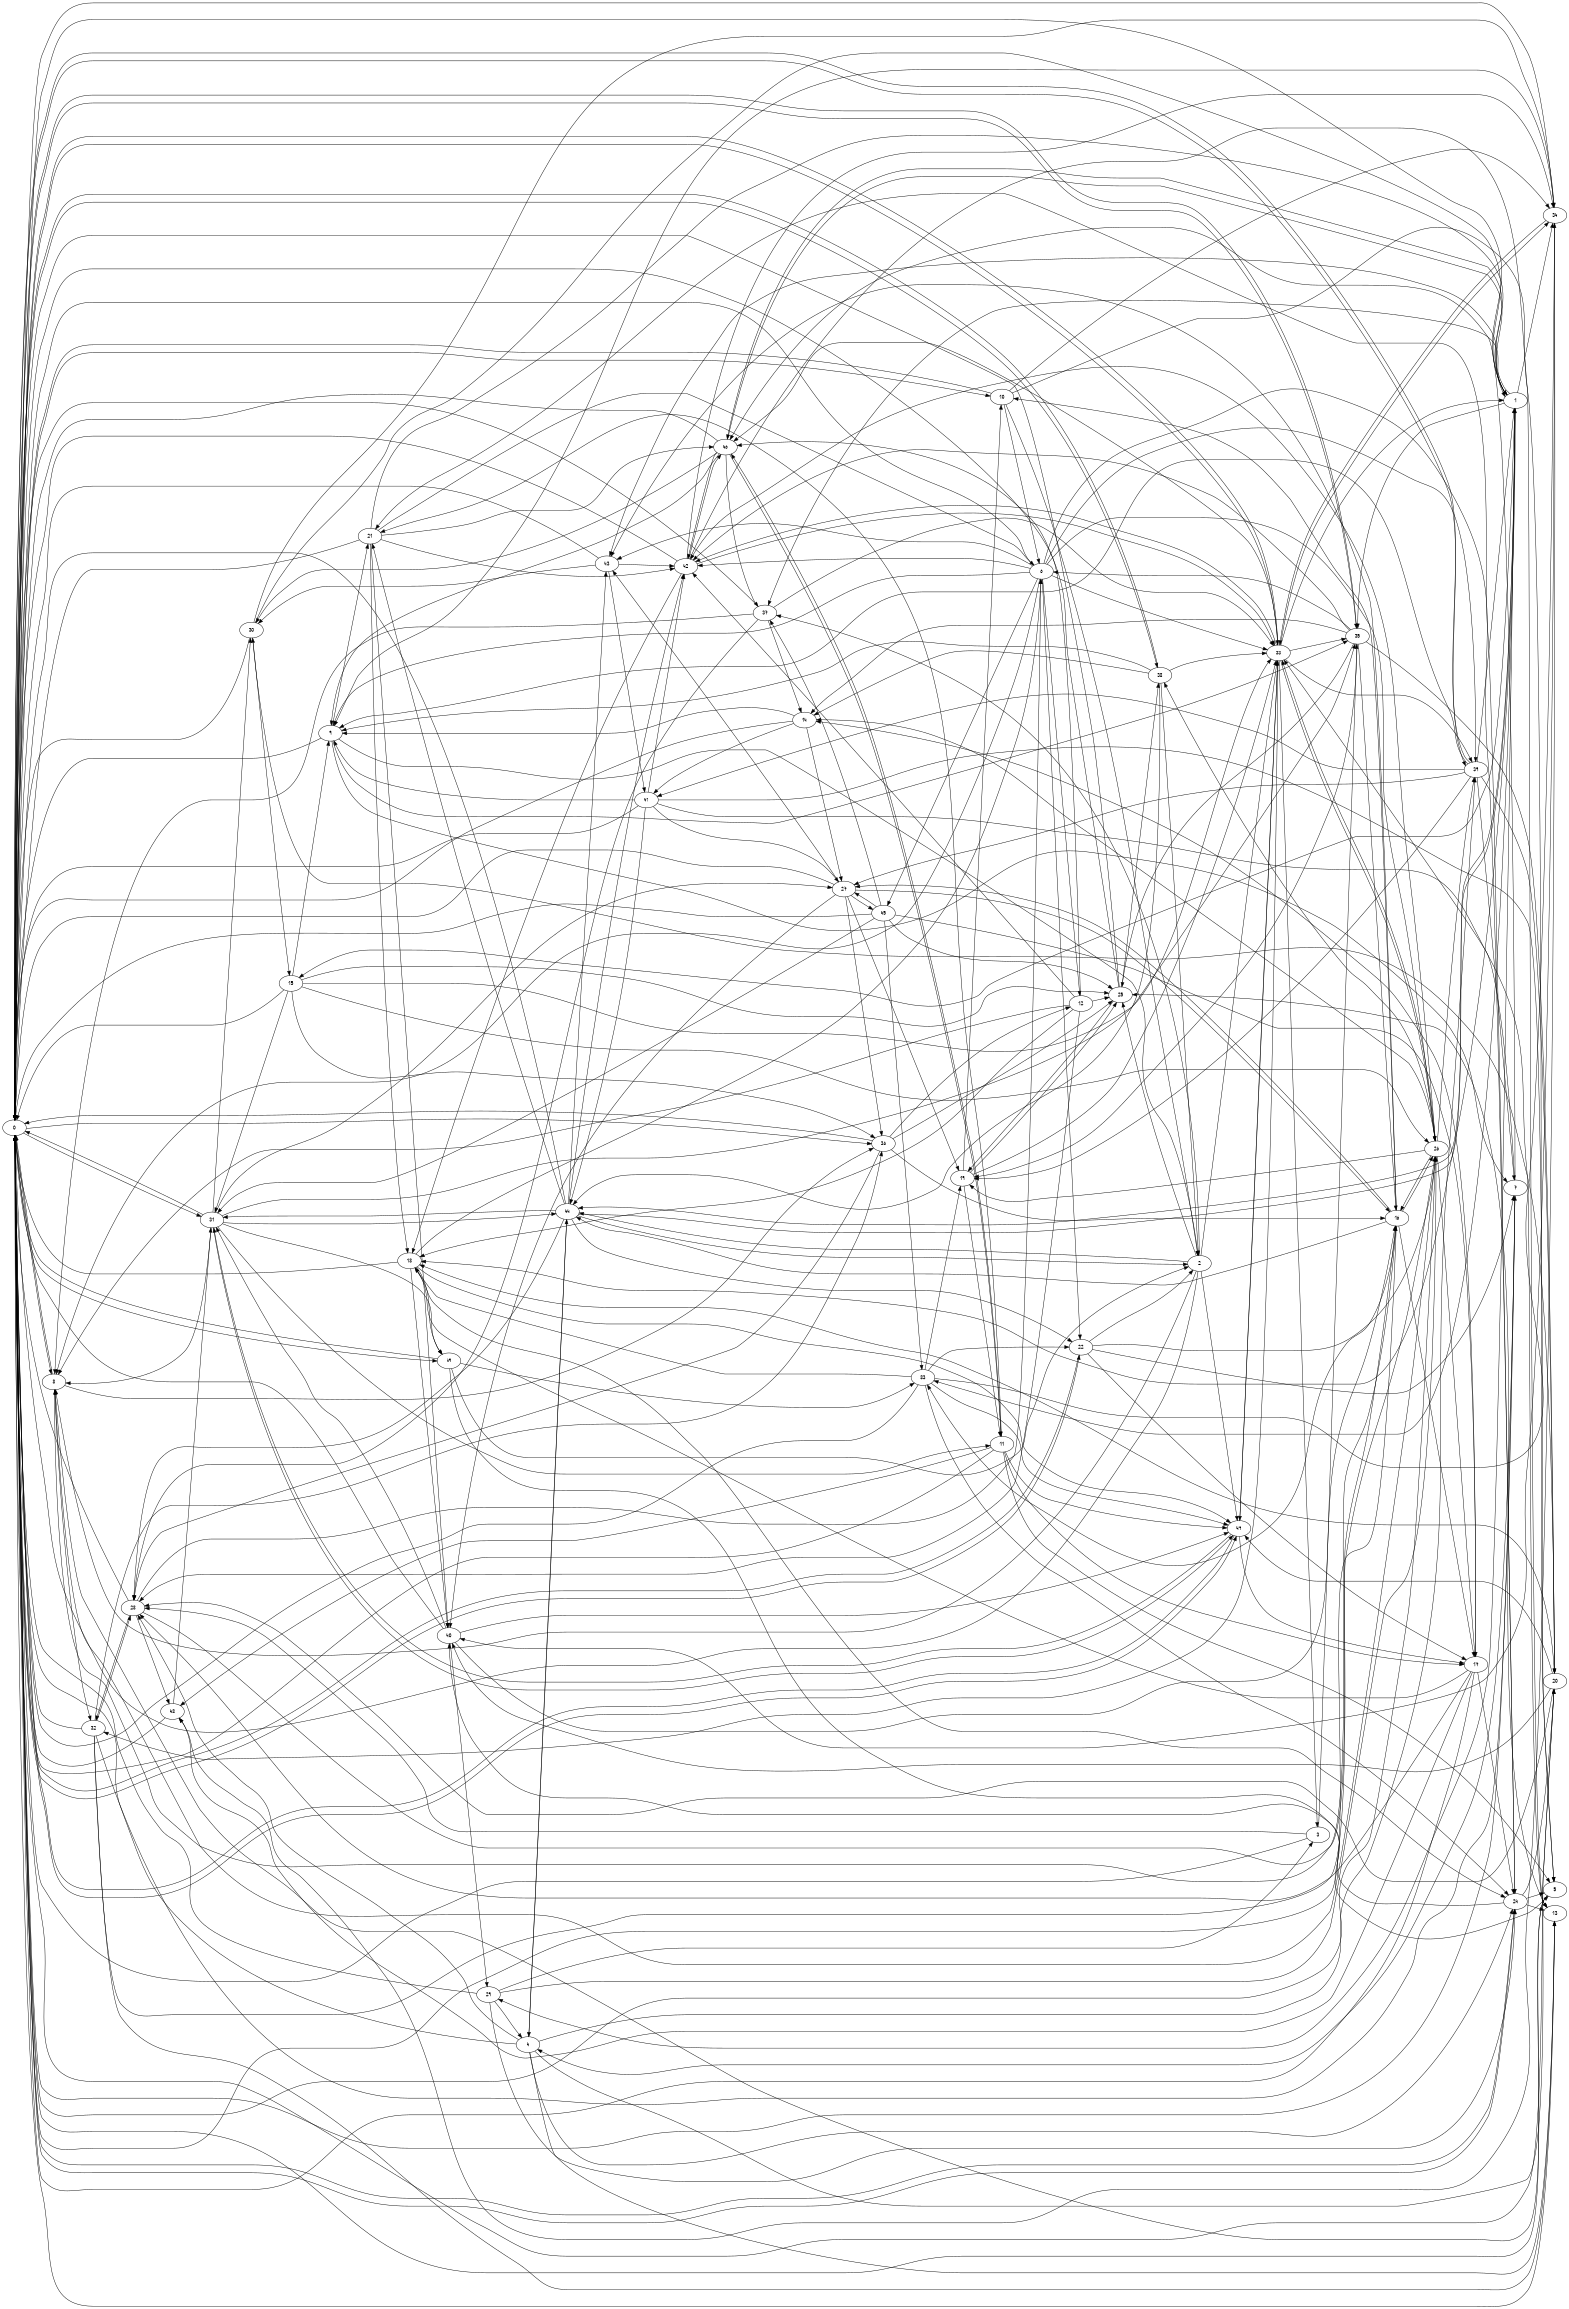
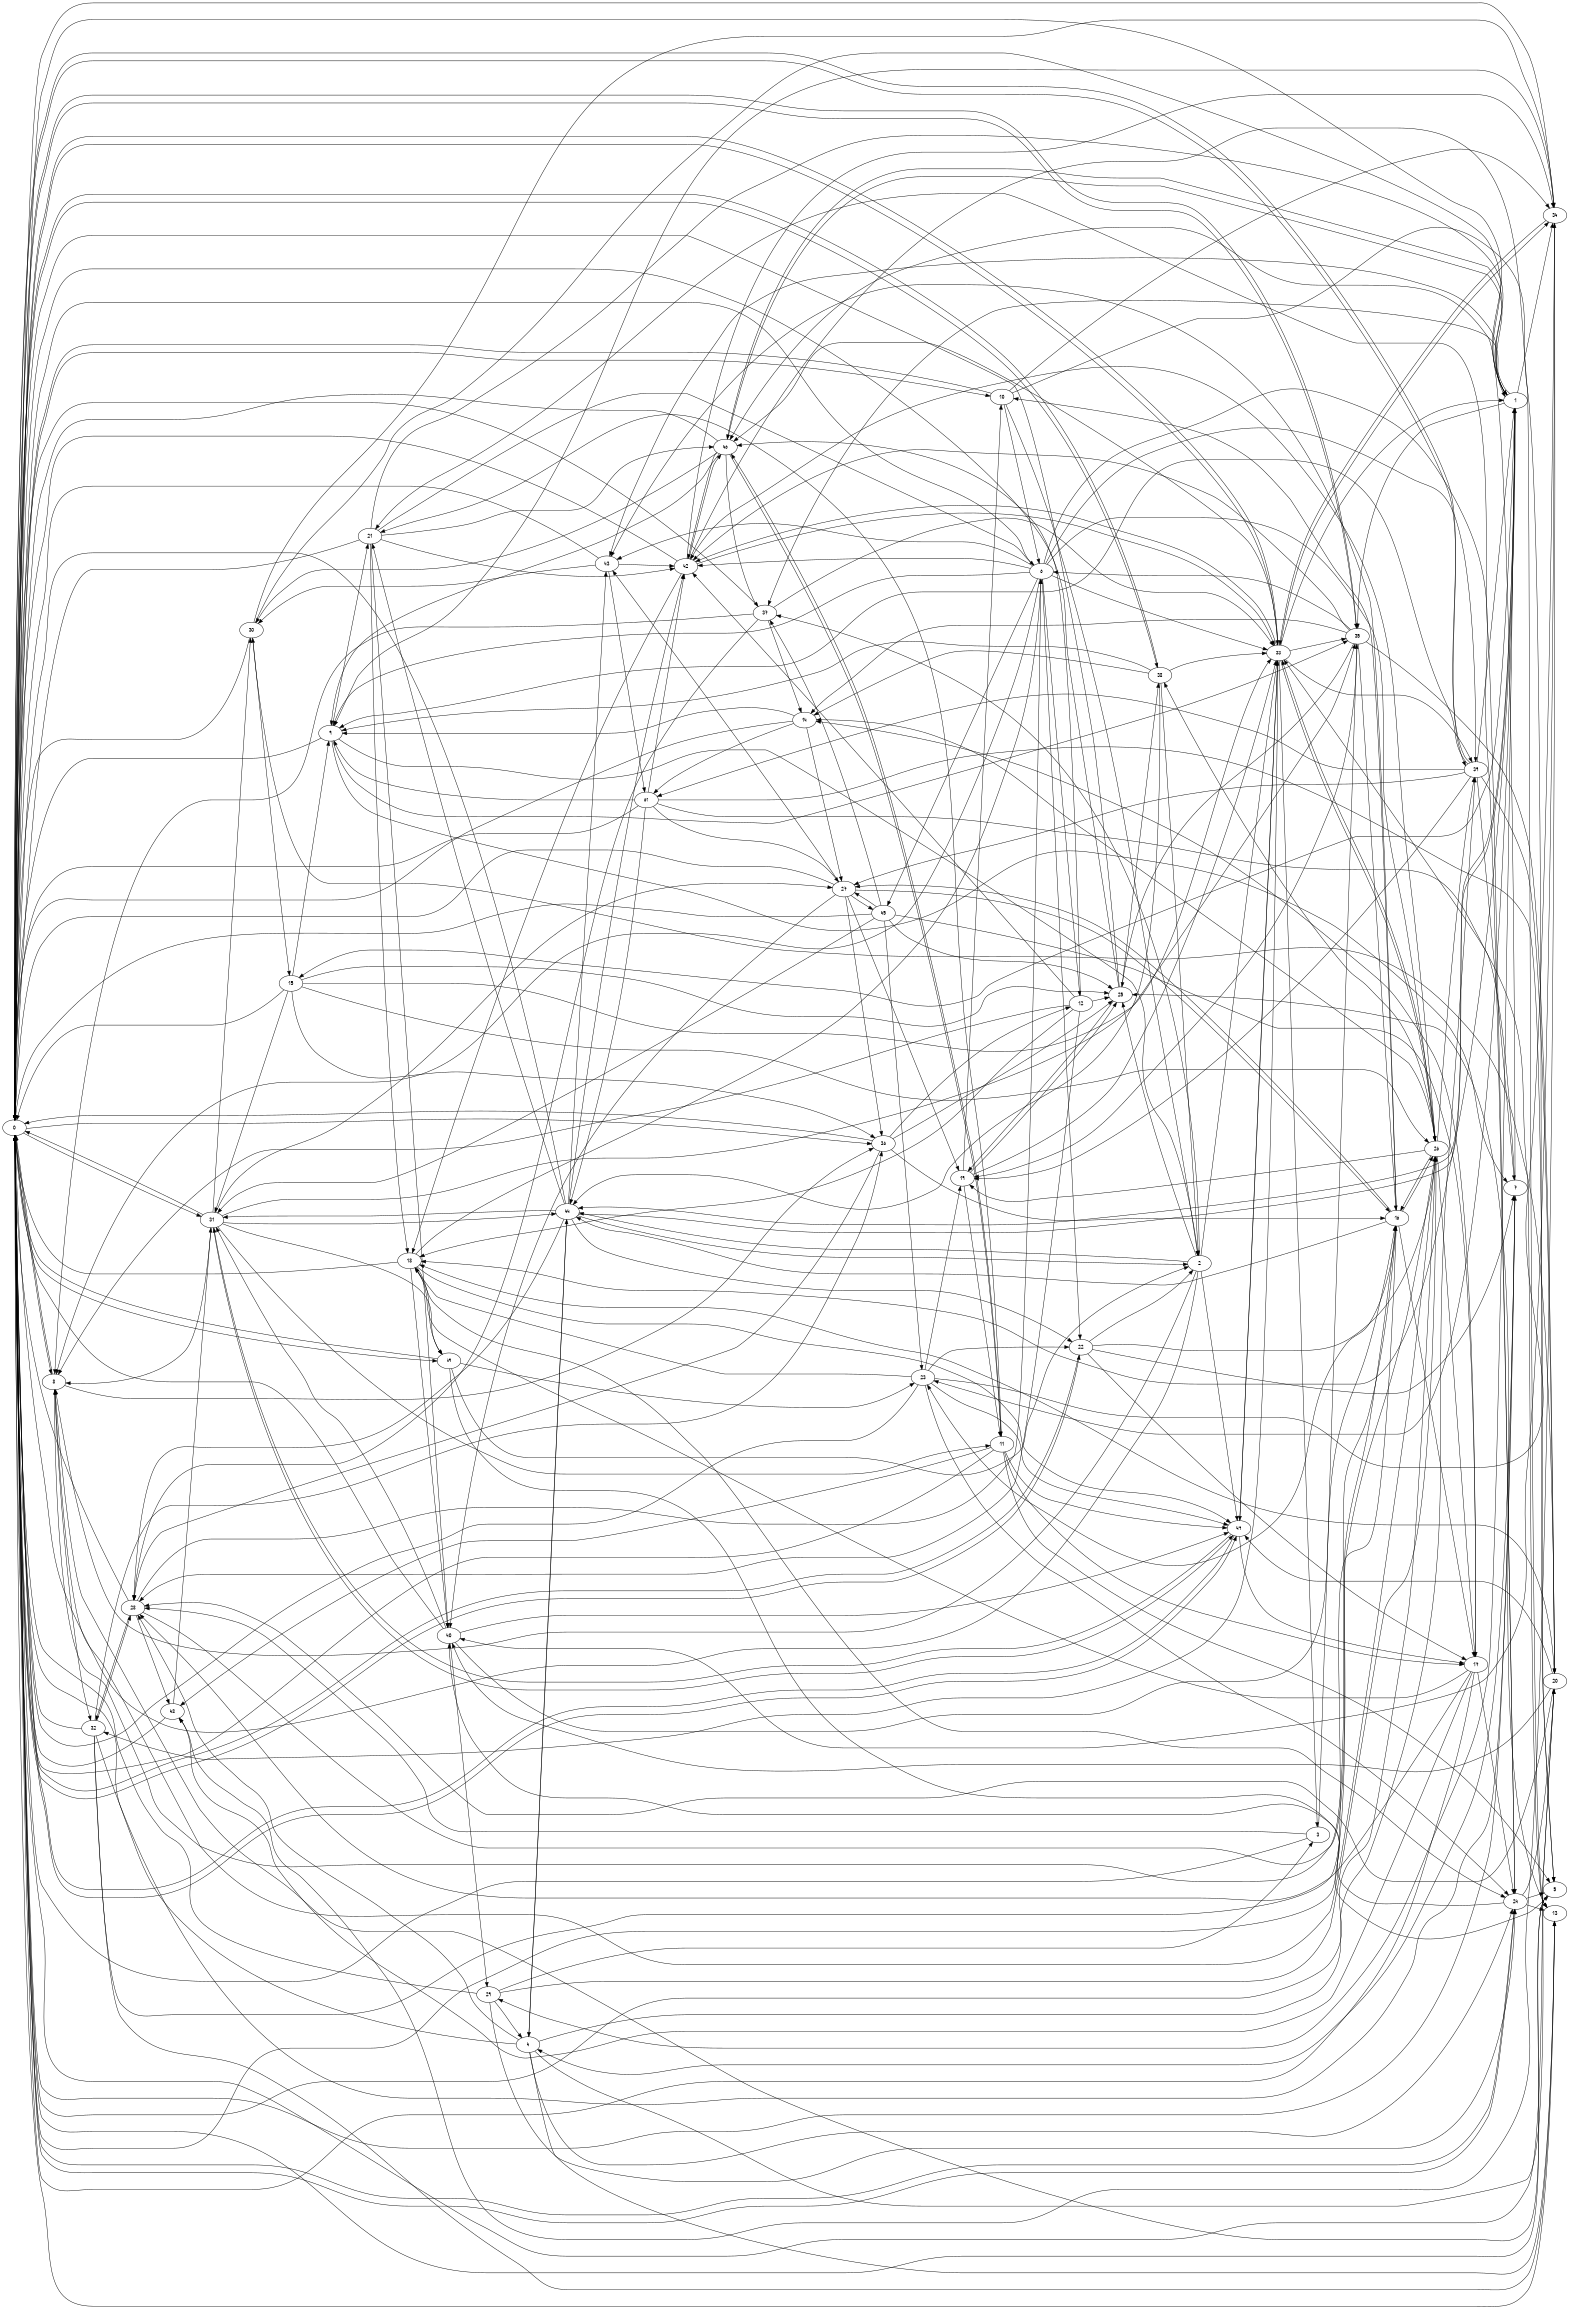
(646, 800) -> (646, 800)
(923, 1378) -> (923, 1378)
